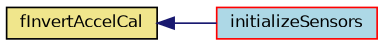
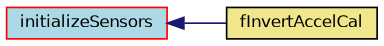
(196, 23) -> (205, 23)
